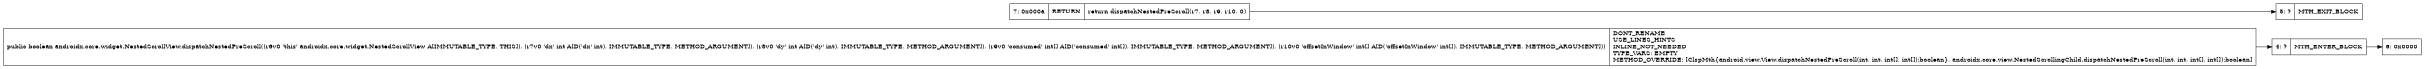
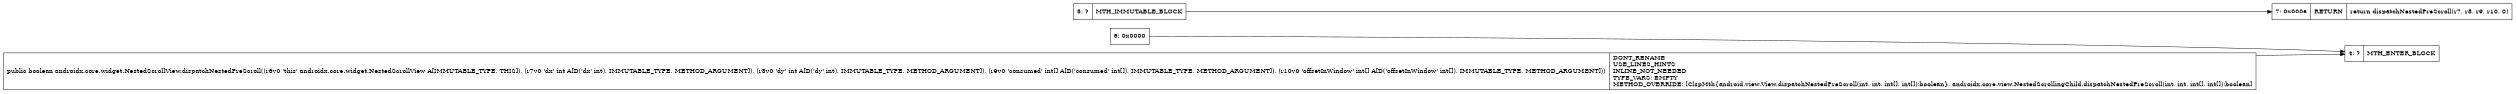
(1761, 12) -> (1727, 12)
(2328, 12) -> (1139, 12)
(2372, 47) -> (1745, 40)
